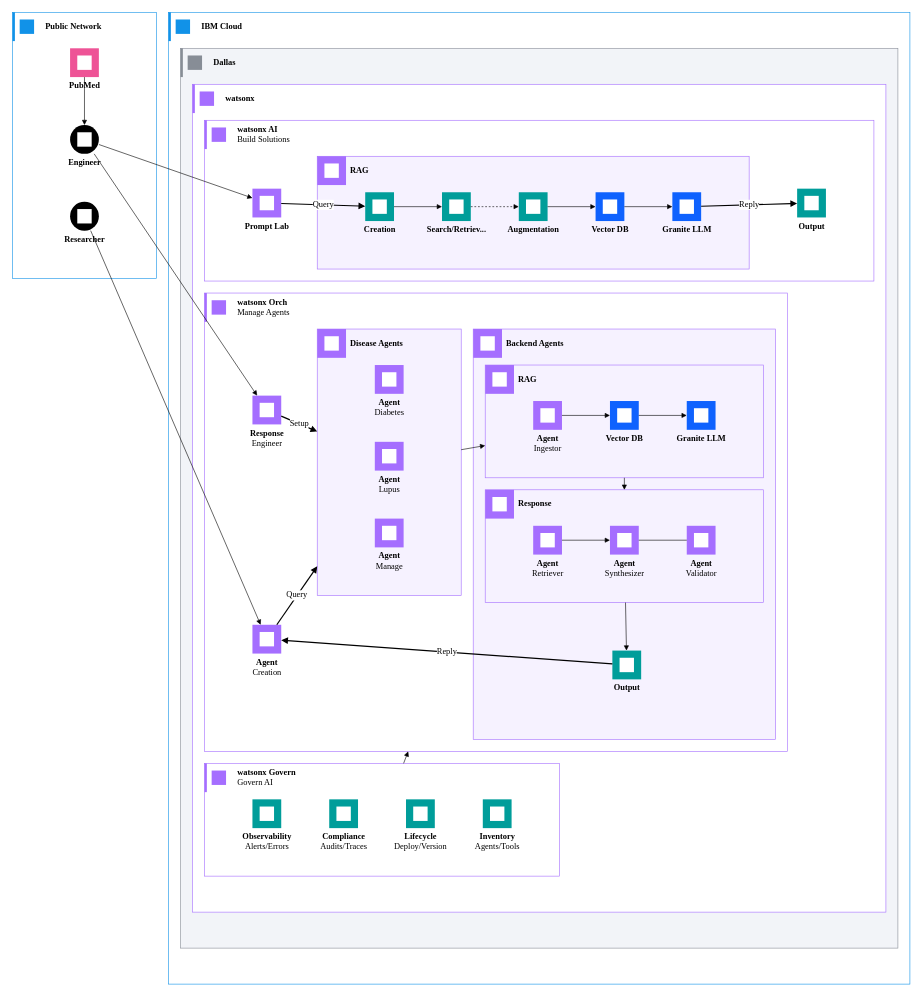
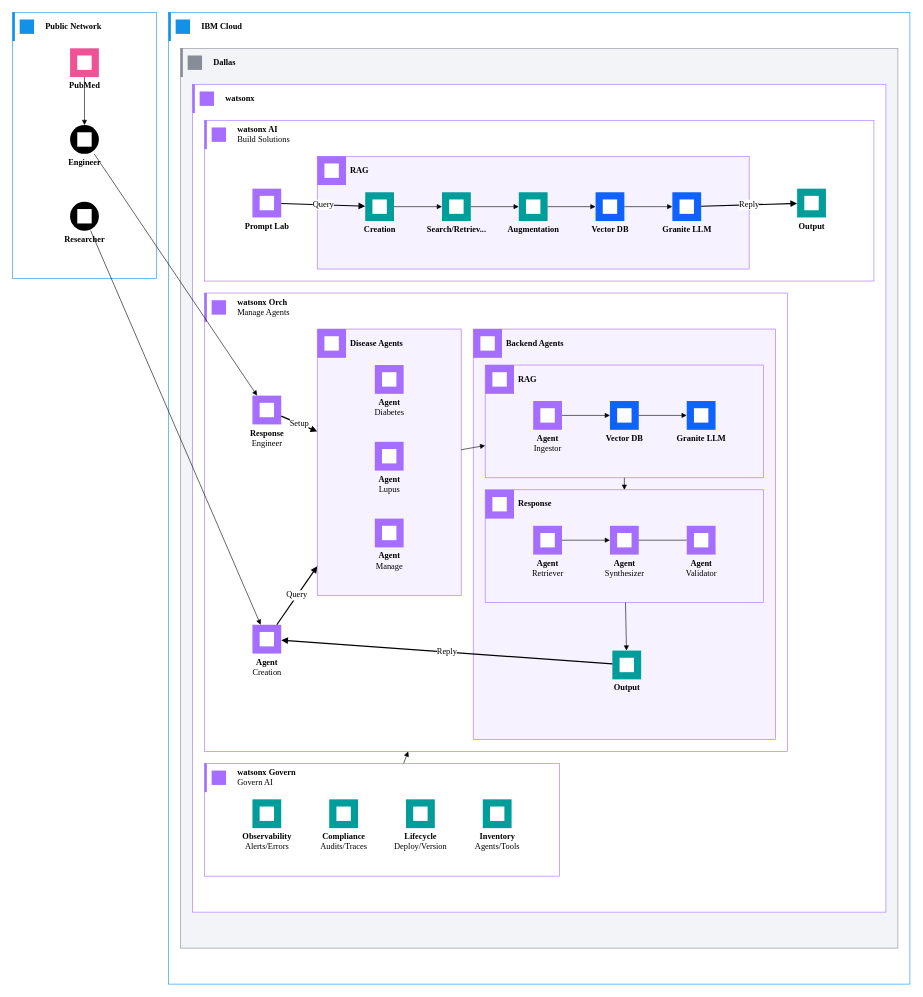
(173, 170) -> none
(492, 207) -> (492, 207)
